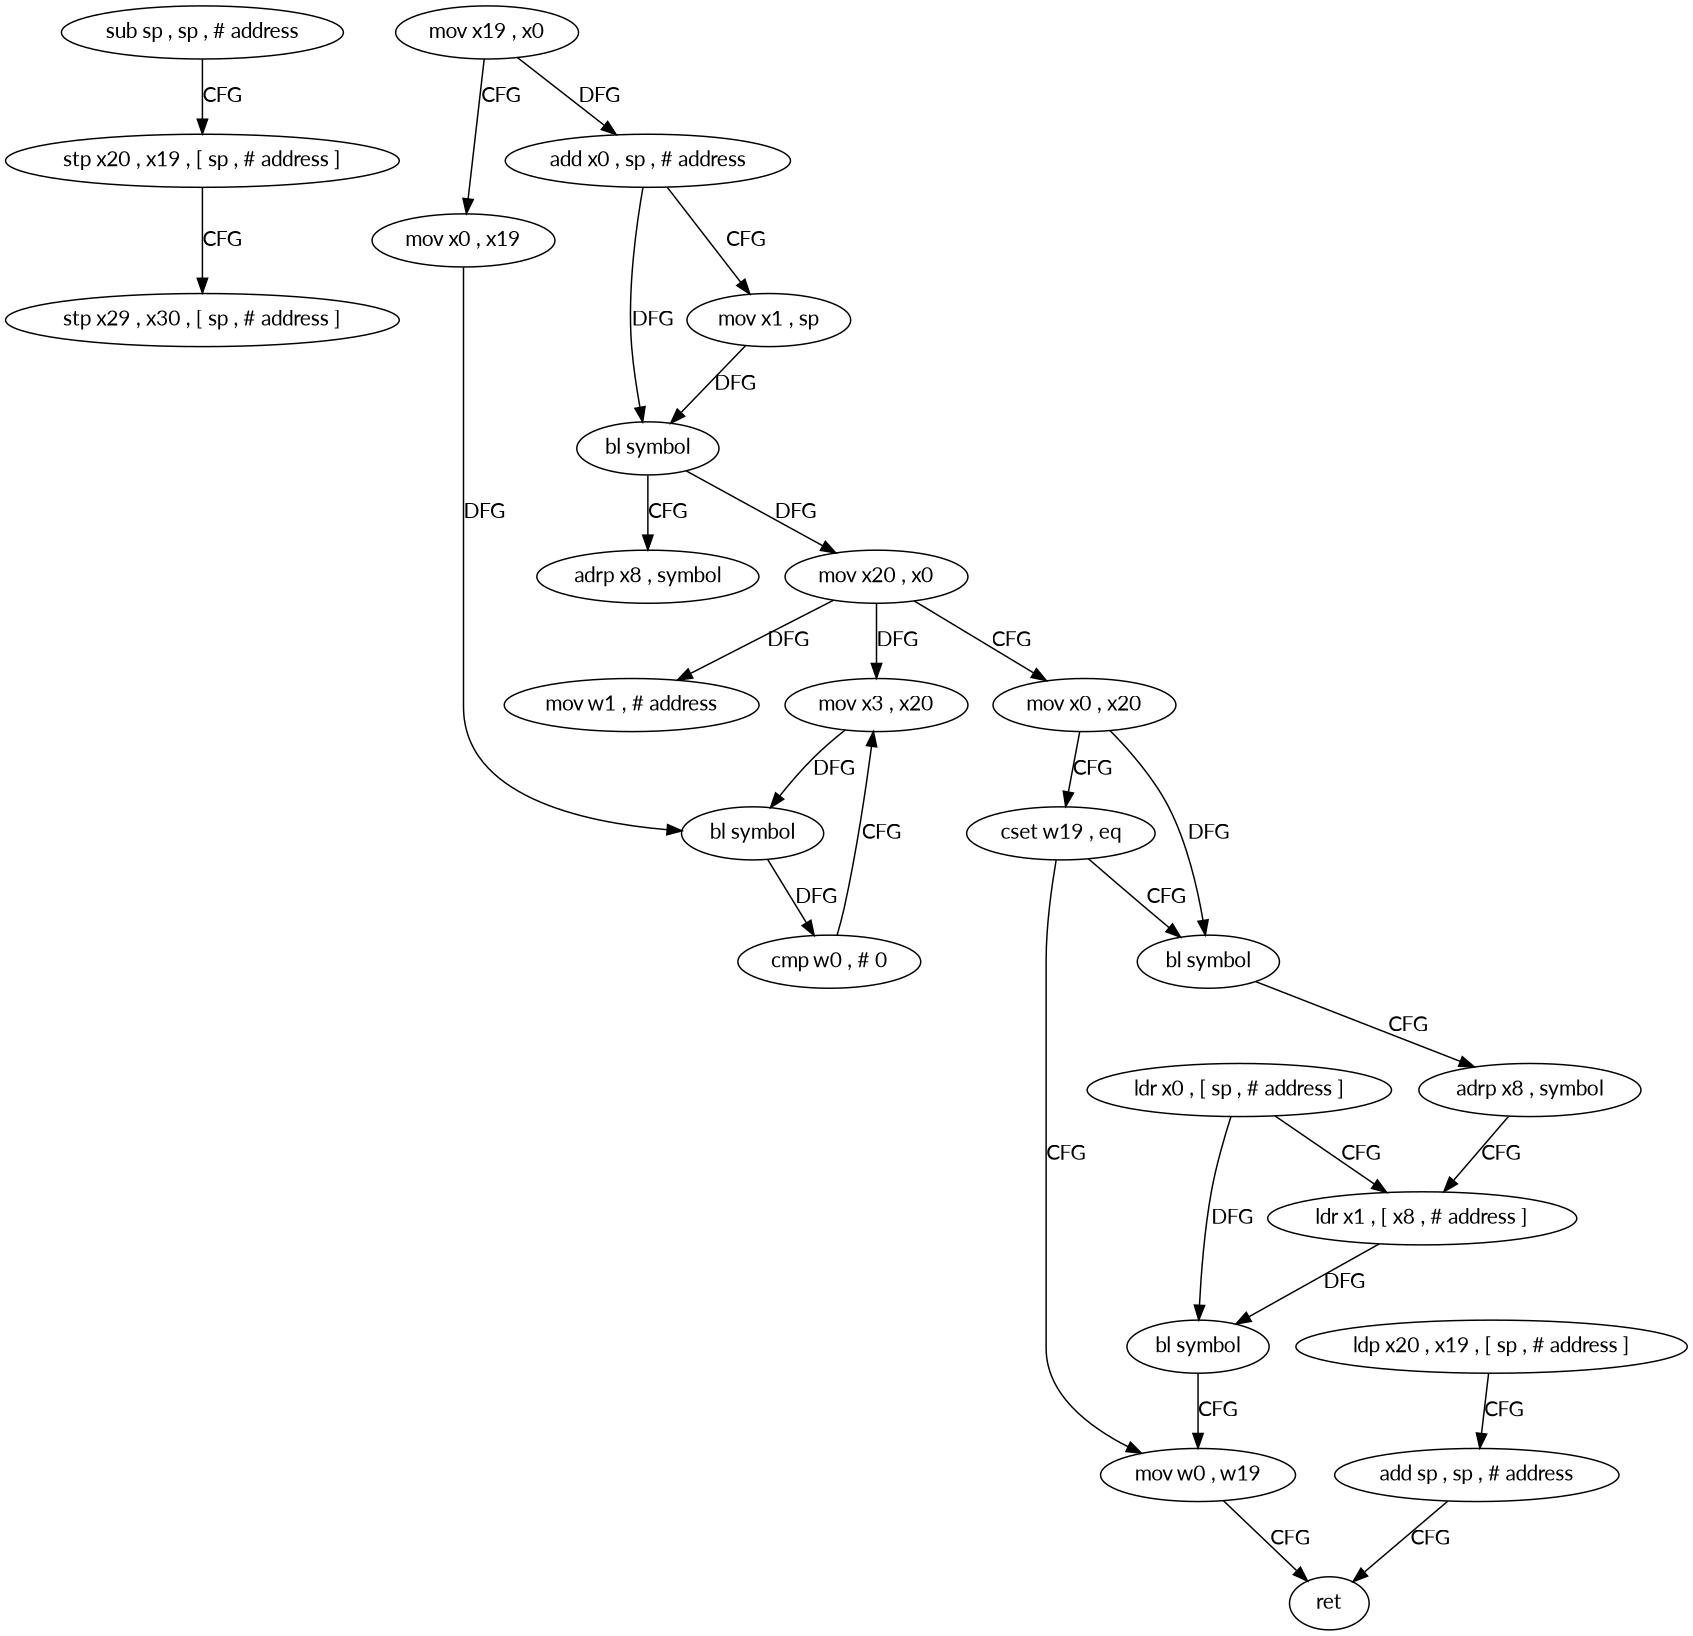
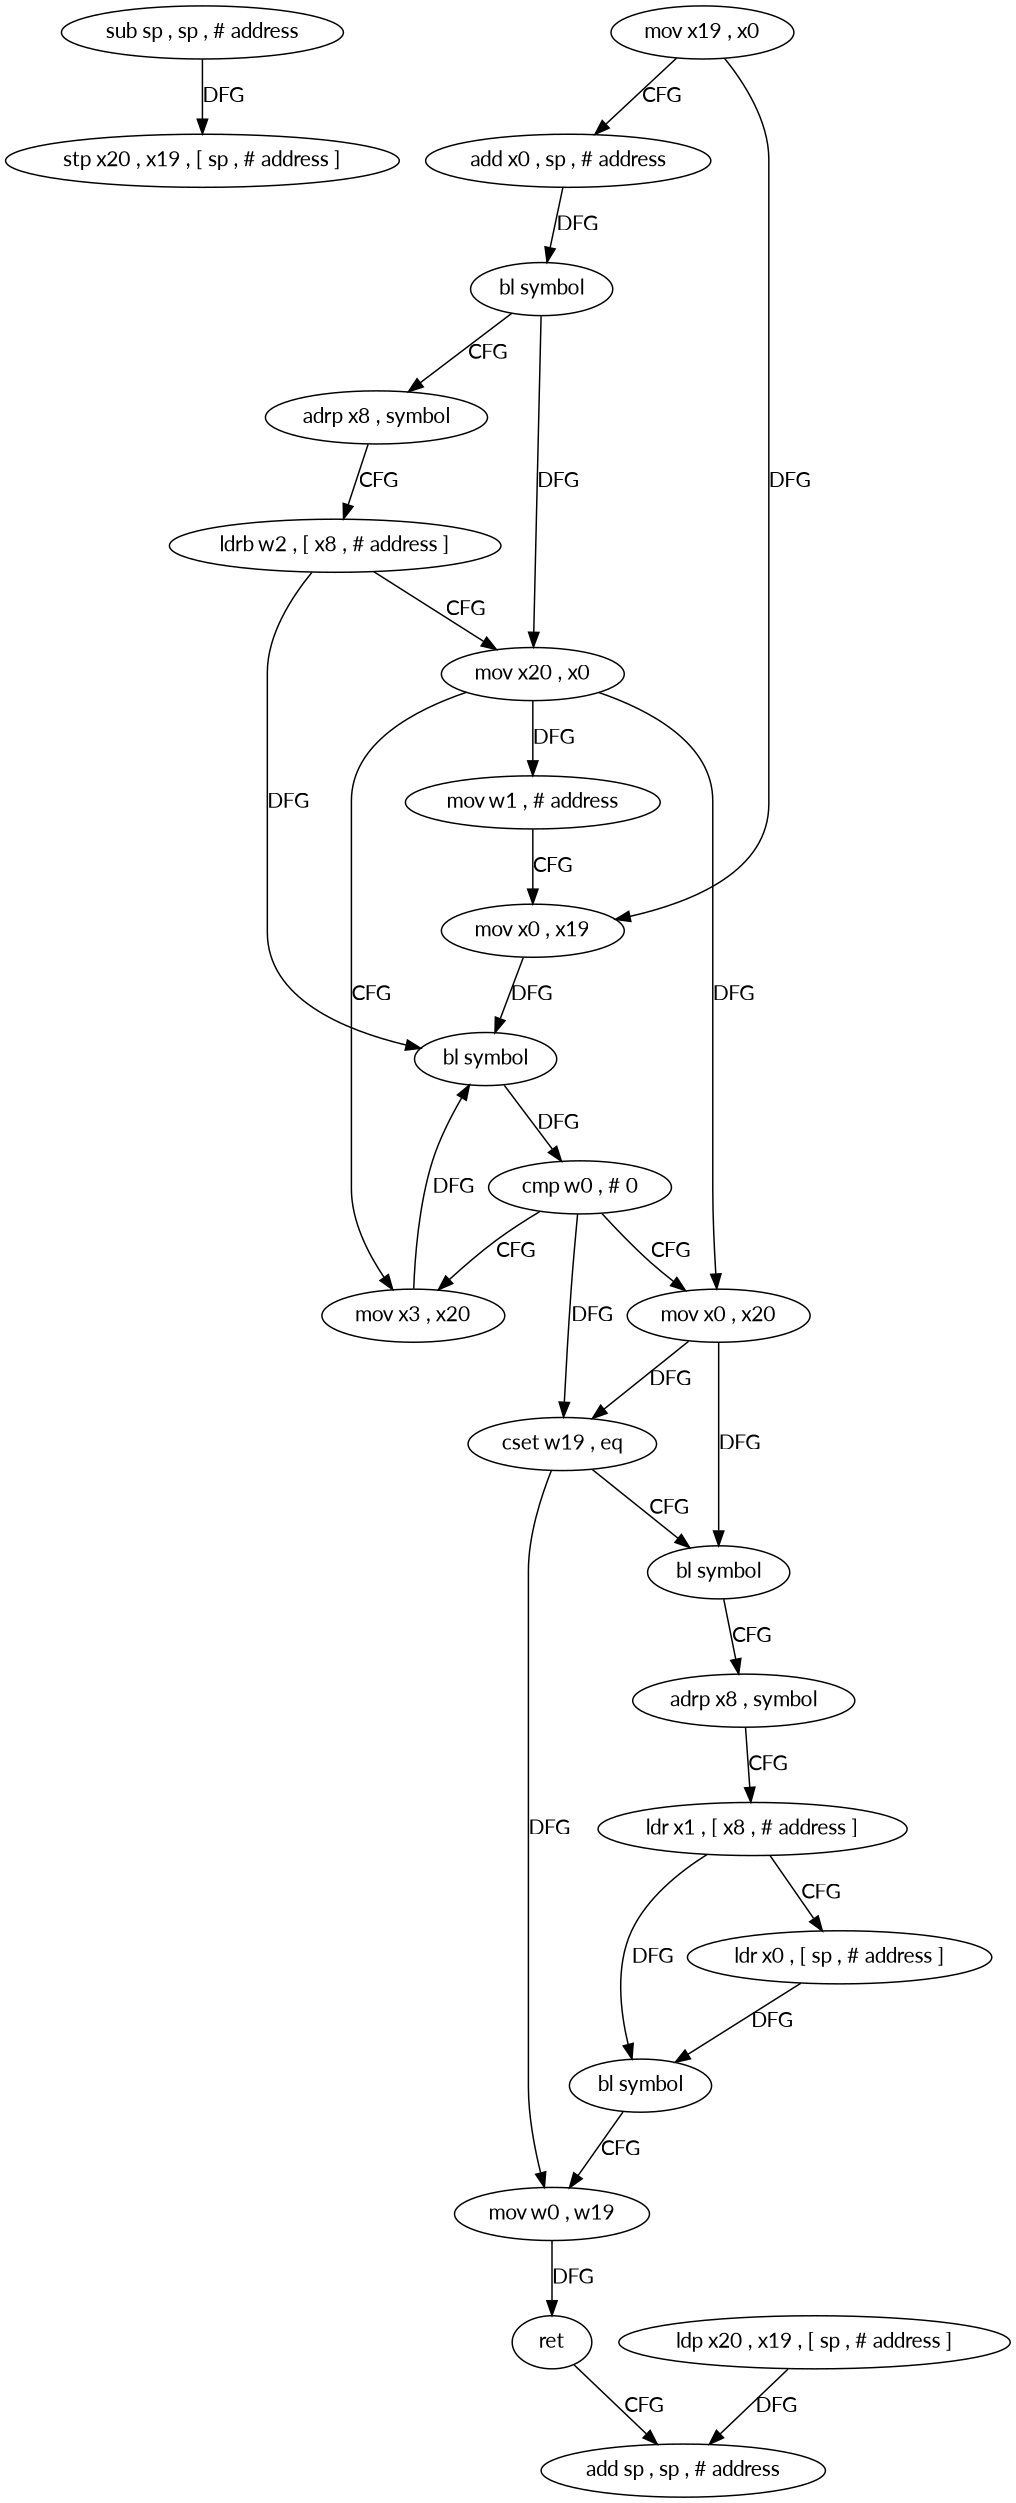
(223, 97) -> (224, 97)
(502, 97) -> (790, 482)
(600, 97) -> (663, 97)
(202, 320) -> none
(769, 320) -> none
none -> (335, 546)
(898, 641) -> (372, 995)
(1012, 641) -> (734, 995)
(1093, 769) -> (671, 1380)
none -> (533, 859)
(1325, 1150) -> (792, 1887)
(1067, 1154) -> (550, 1829)
none -> (636, 1249)
none -> (570, 1308)
(1505, 1411) -> (777, 2406)
(1406, 1536) -> (610, 2400)
(1291, 1539) -> (573, 2278)
